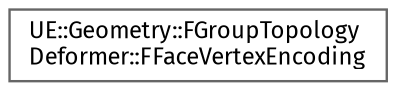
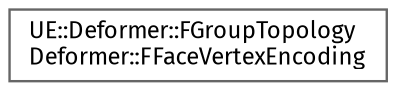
(198, 45) -> (198, 45)
